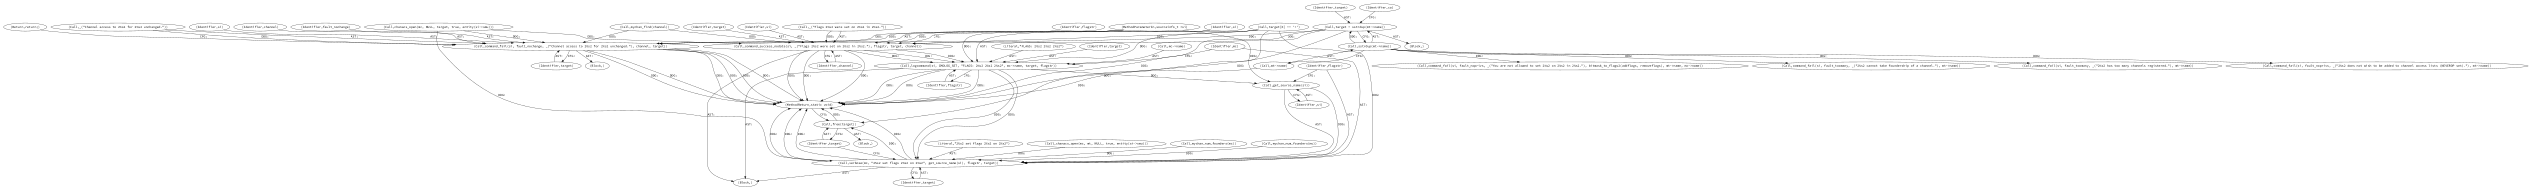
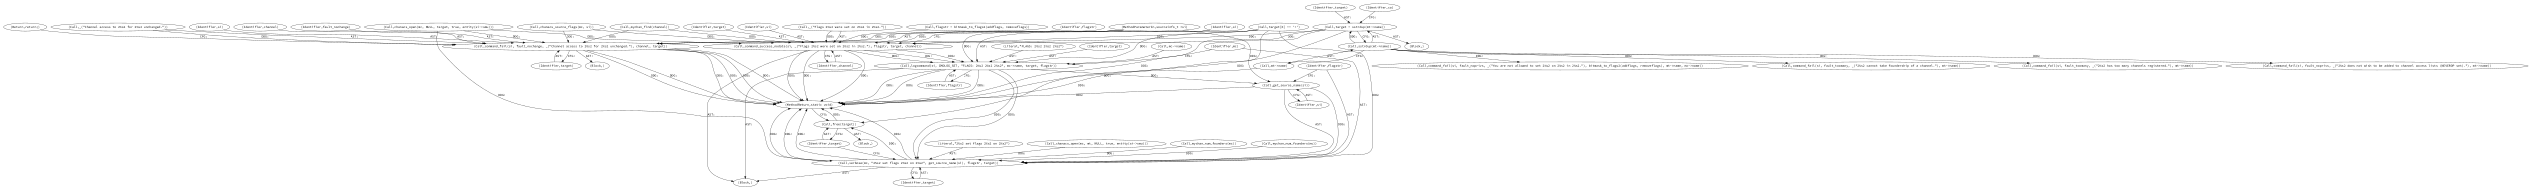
none -> (561, 27)
none -> (977, 27)
none -> (1049, 95)
